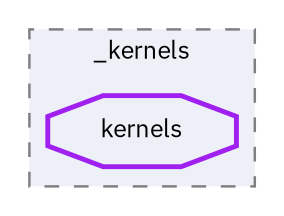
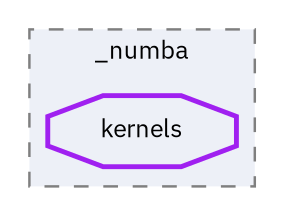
(142, 53) -> (142, 53)
